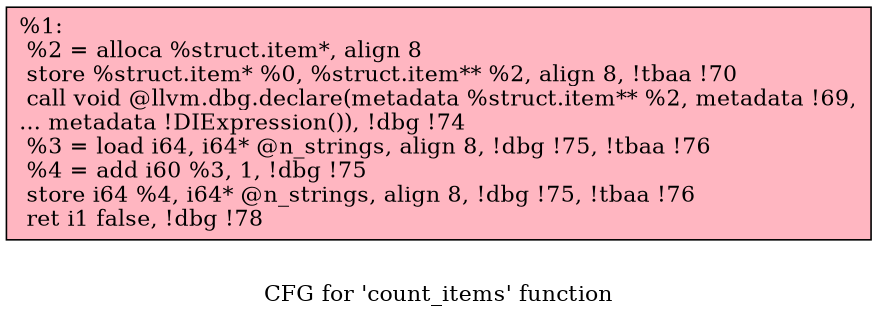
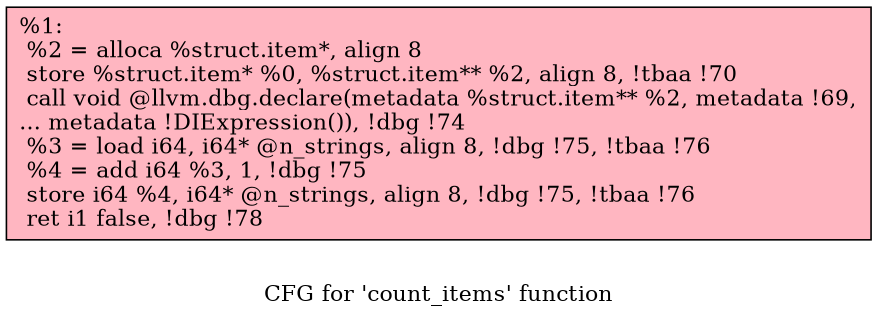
(193, 171) -> (193, 171)
